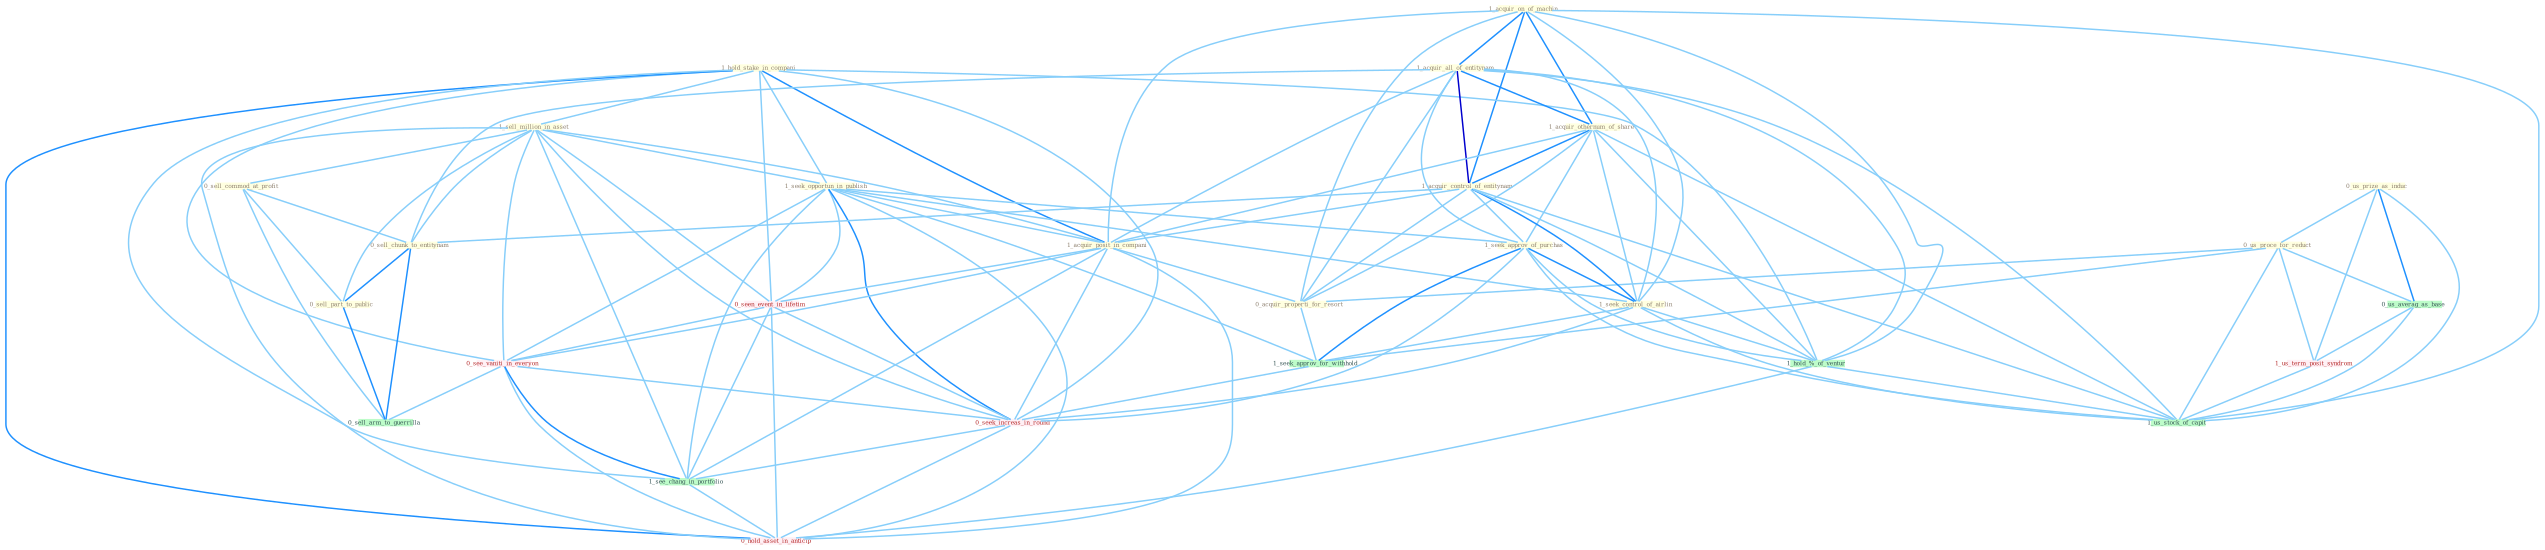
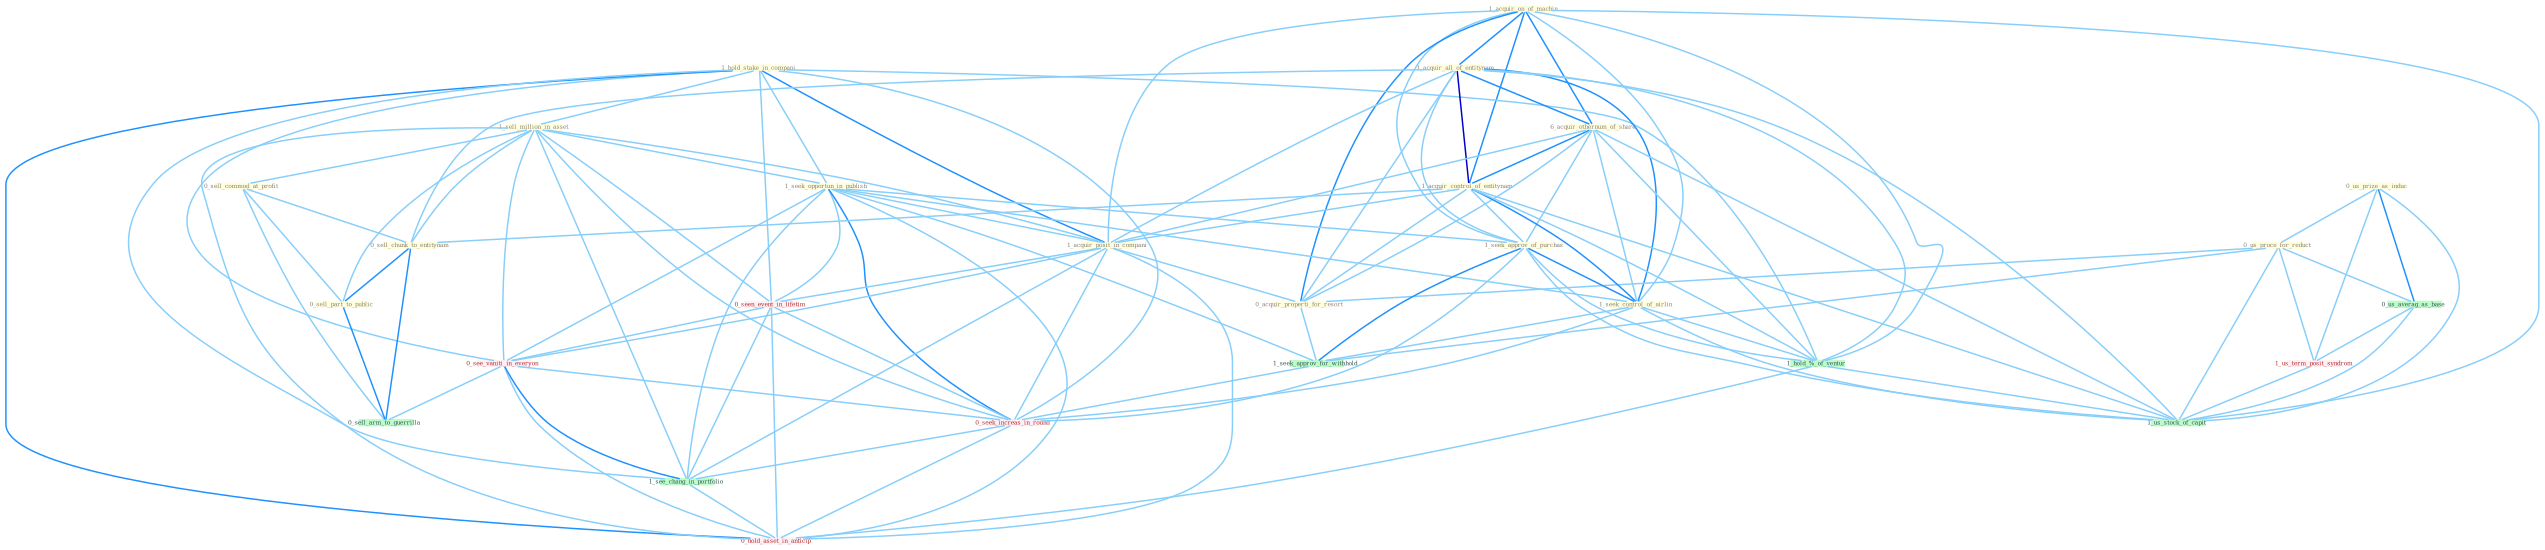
(1615, 107) -> (1615, 107)
(1367, 121) -> (1367, 121)
none -> (1397, 126)
(1593, 127) -> (1593, 127)
